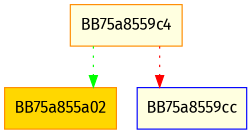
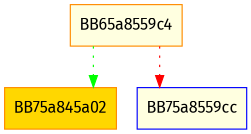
(126, 25) -> (126, 25)
(61, 108) -> (61, 108)
